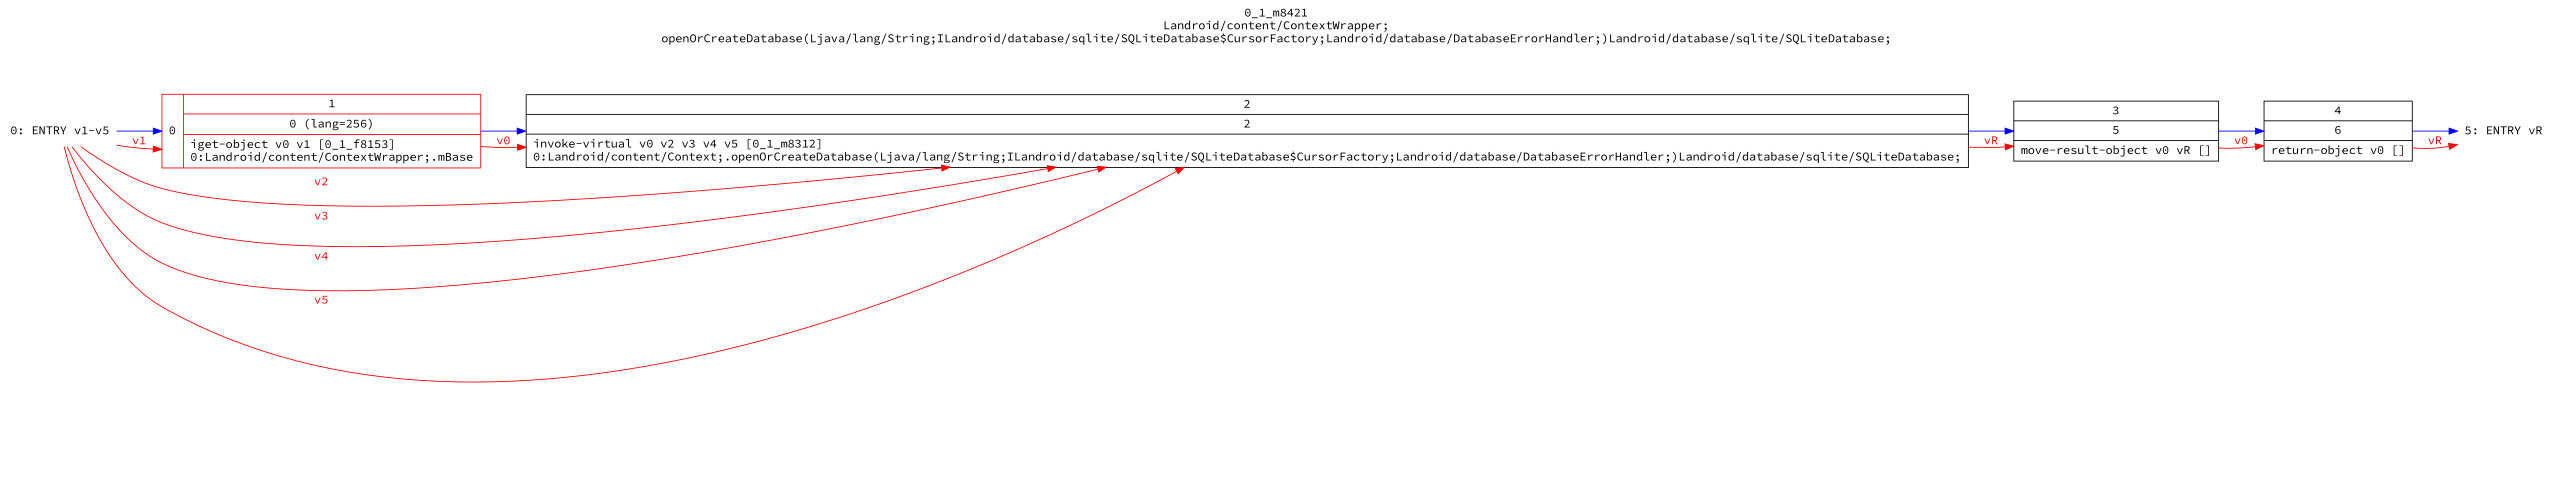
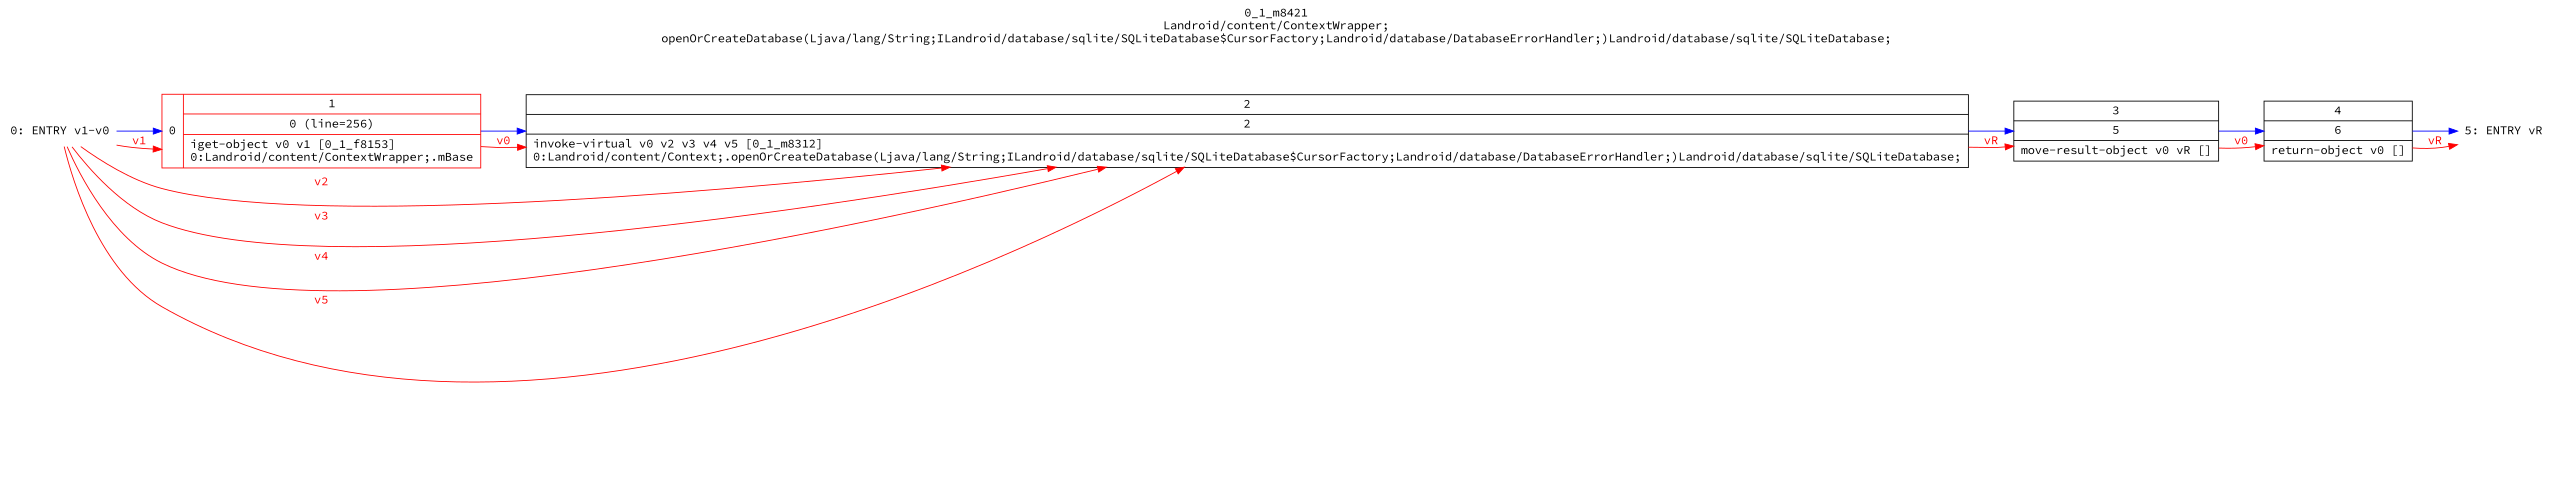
(332, 124) -> (332, 124)
(60, 131) -> (60, 131)
